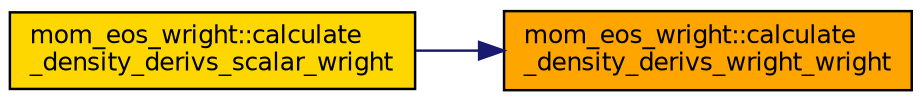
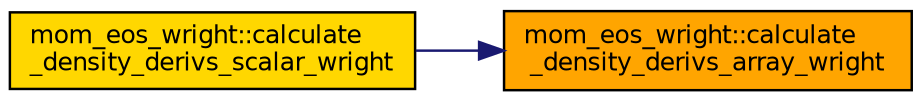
(708, 51) -> (708, 51)
